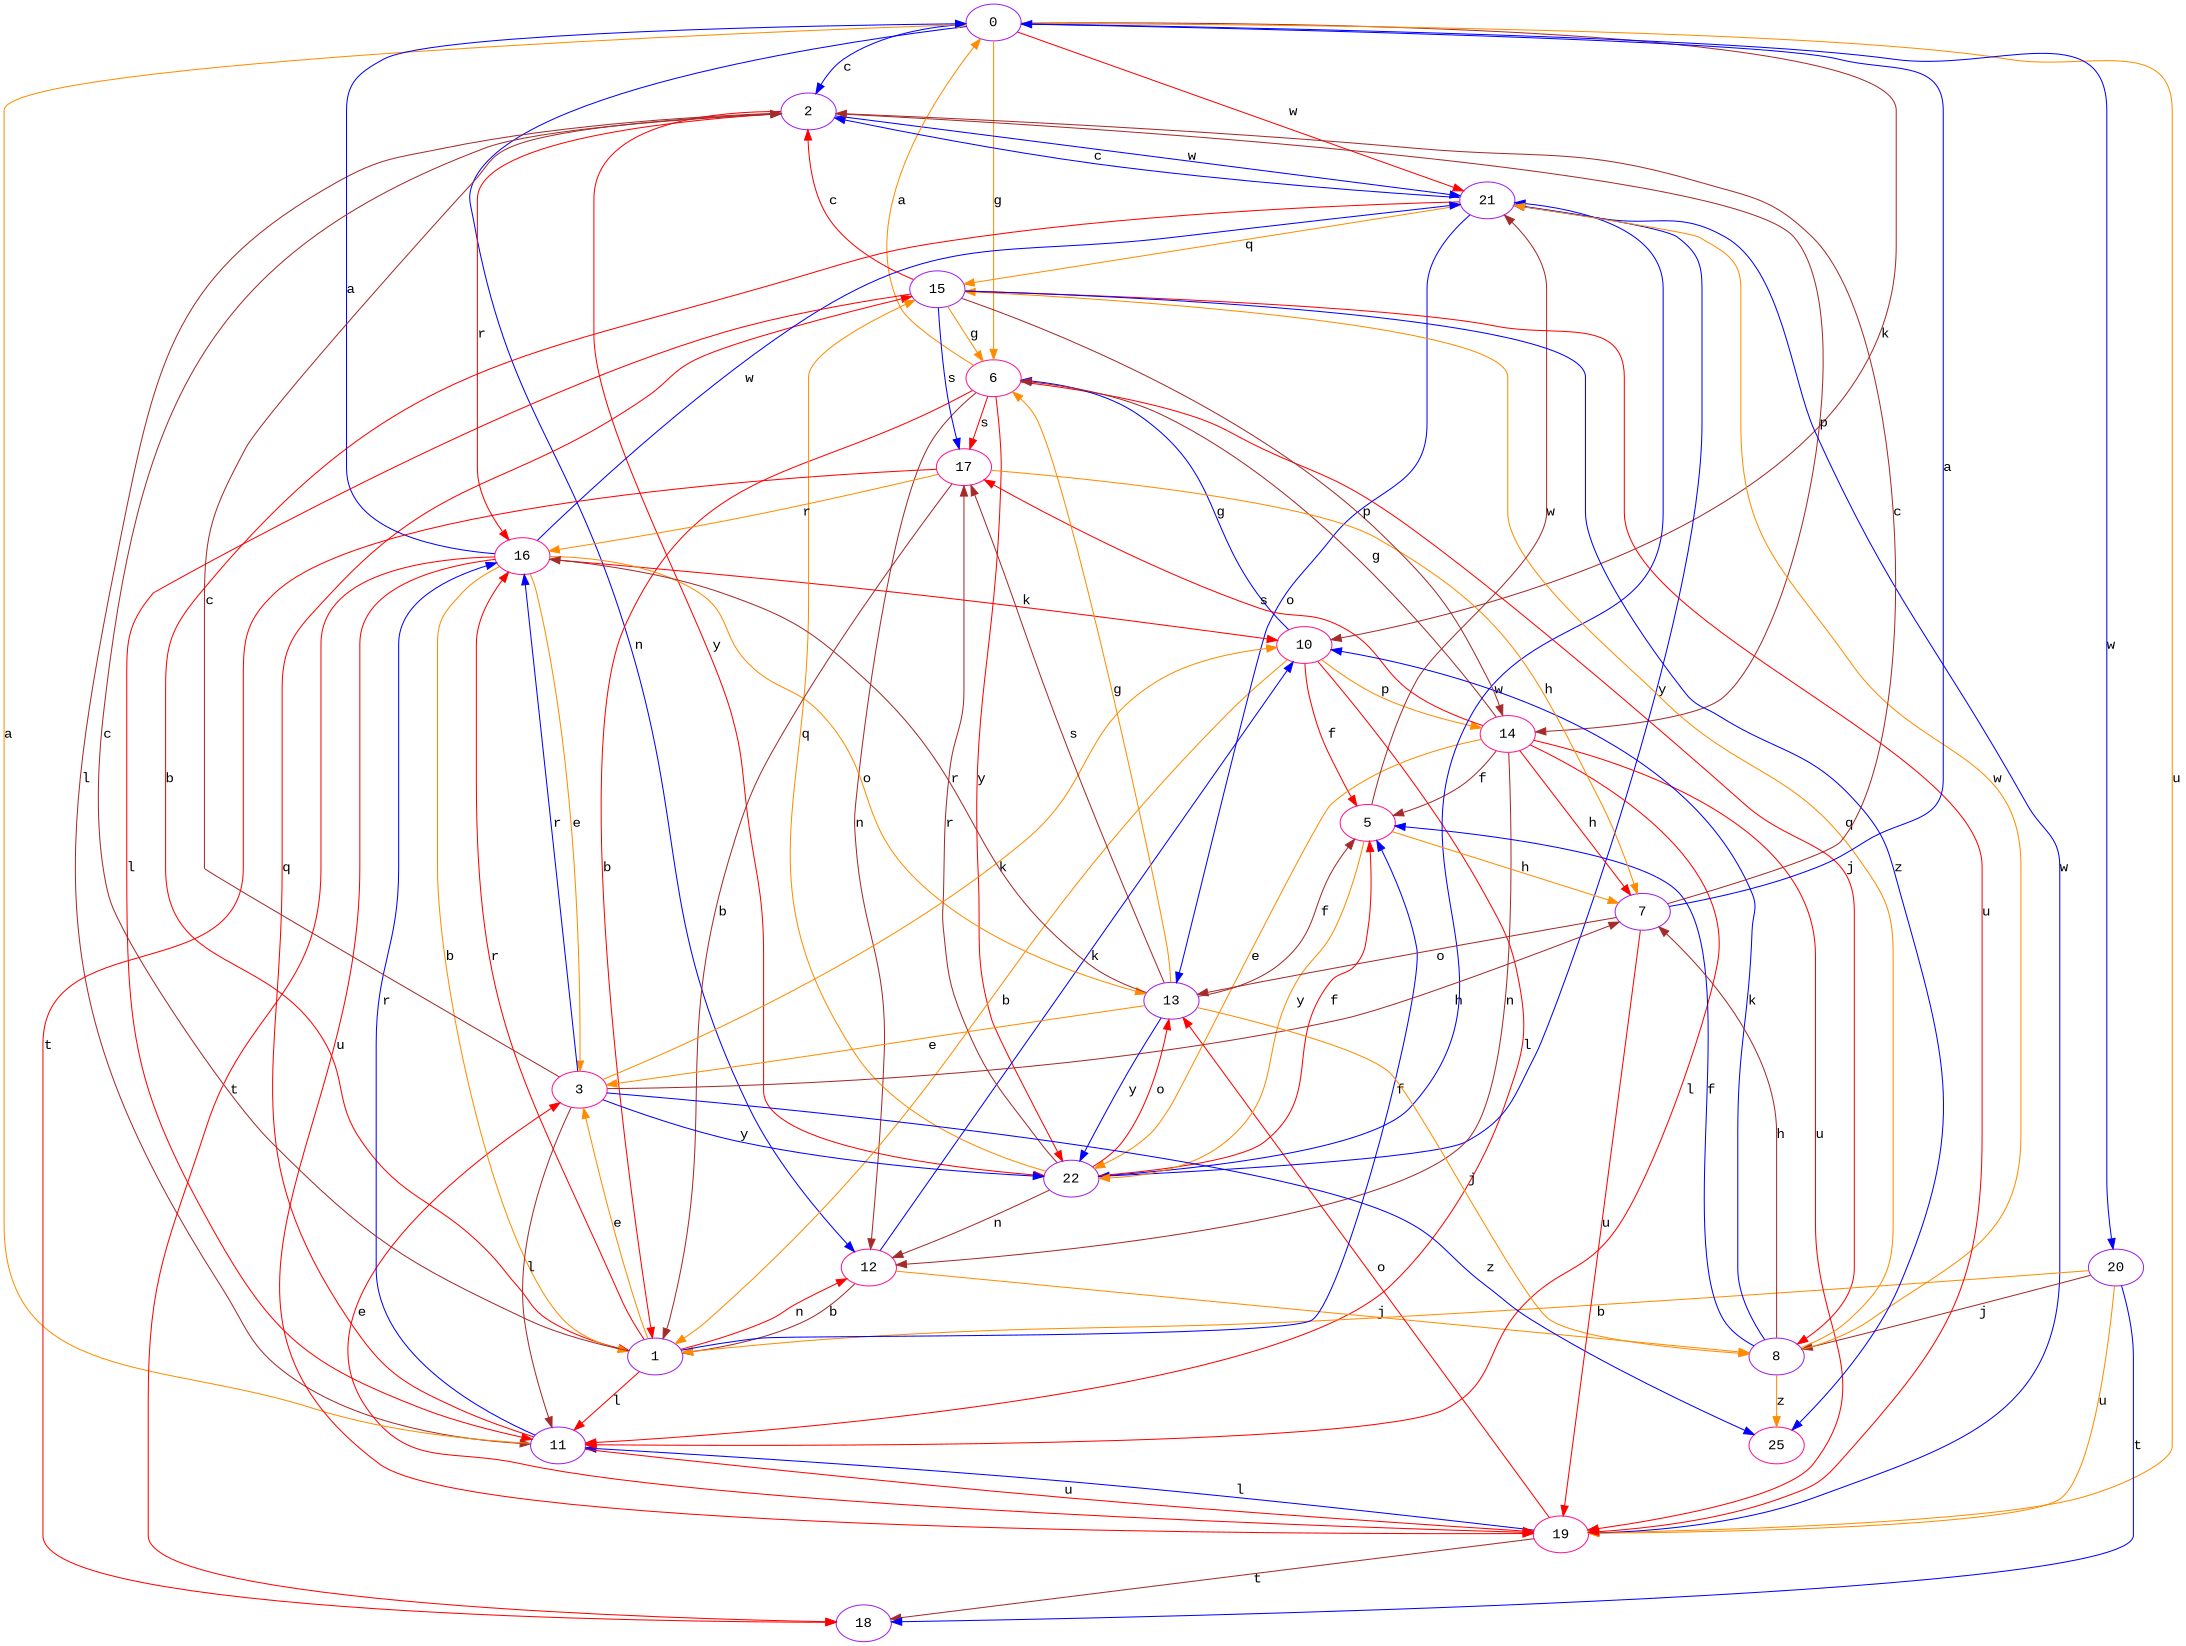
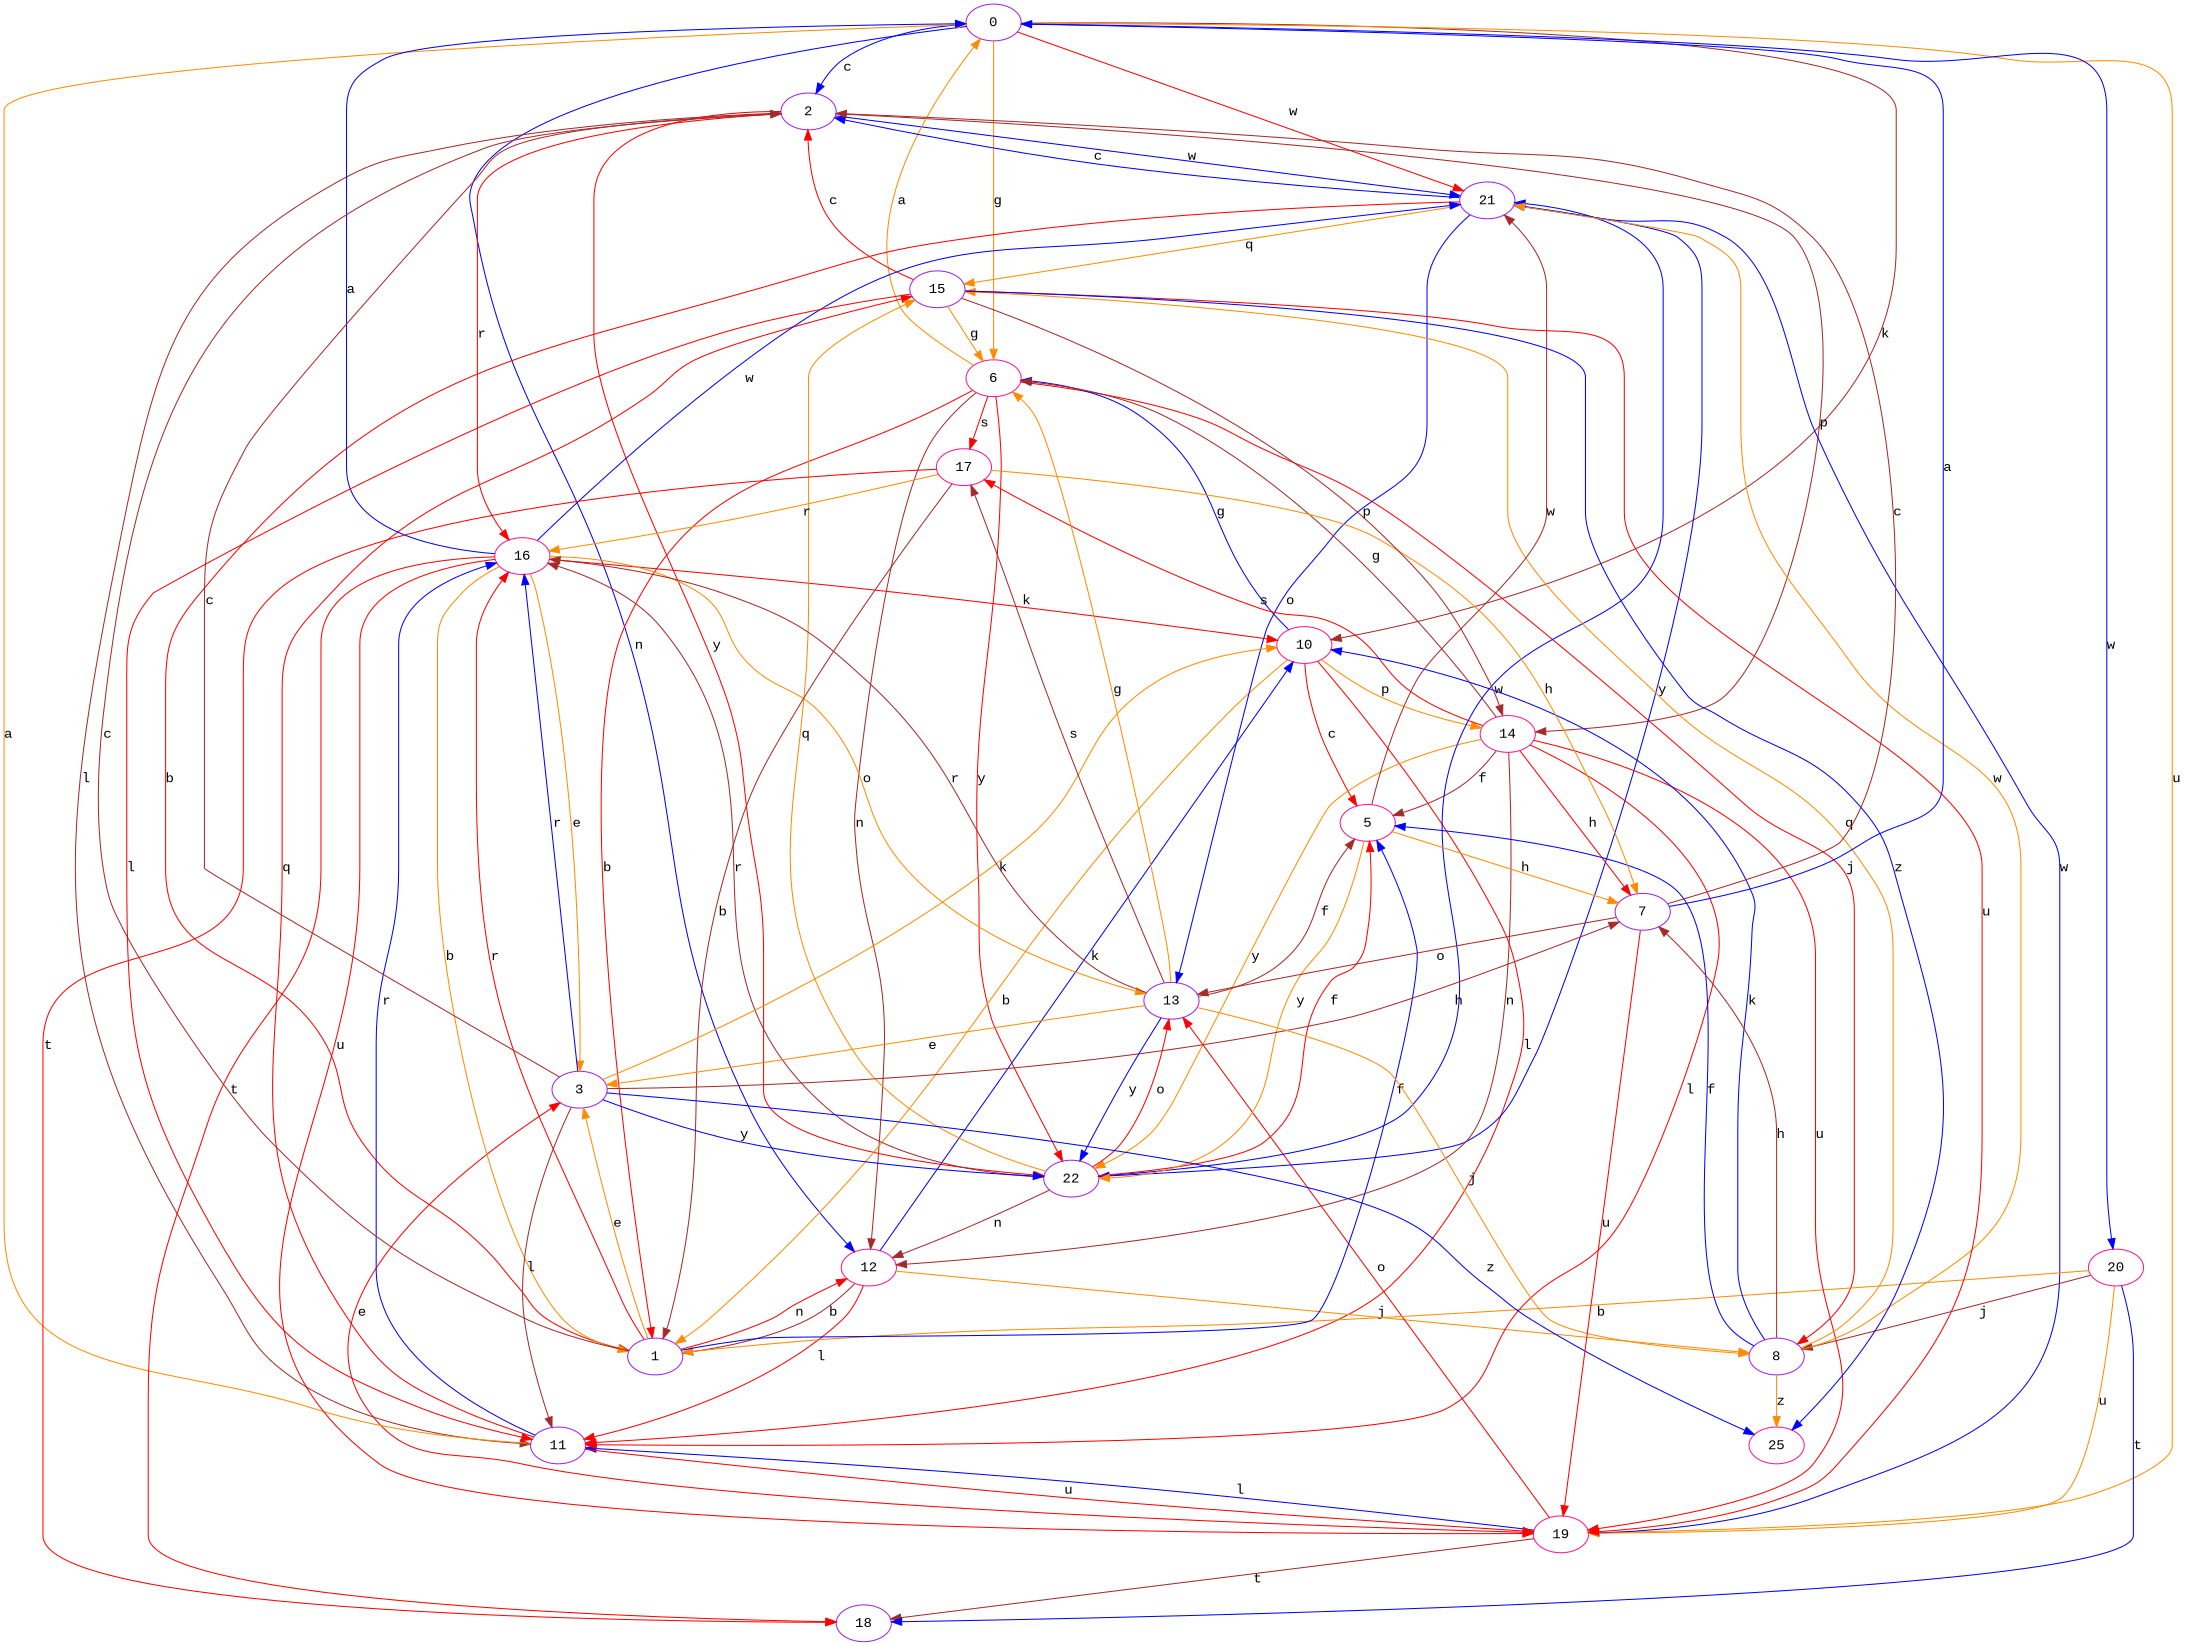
(944, 374) -> none
(1332, 734) -> (1332, 734)
(944, 844) -> (737, 928)
(1256, 956) -> (1256, 956)
(580, 1090) -> (580, 1090)
(2116, 1268) -> (2116, 1268)
(611, 1397) -> (744, 1385)
